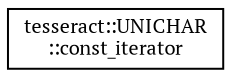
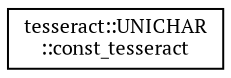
(116, 39) -> (116, 39)
